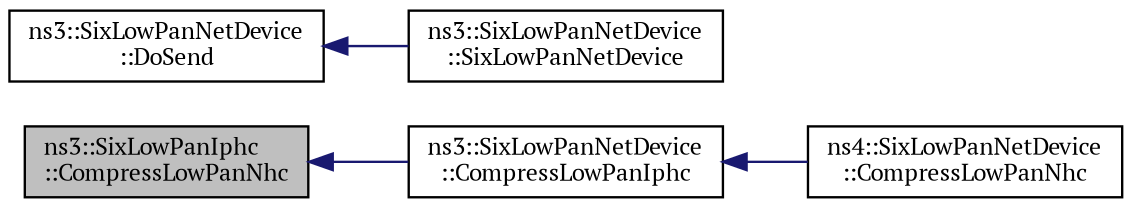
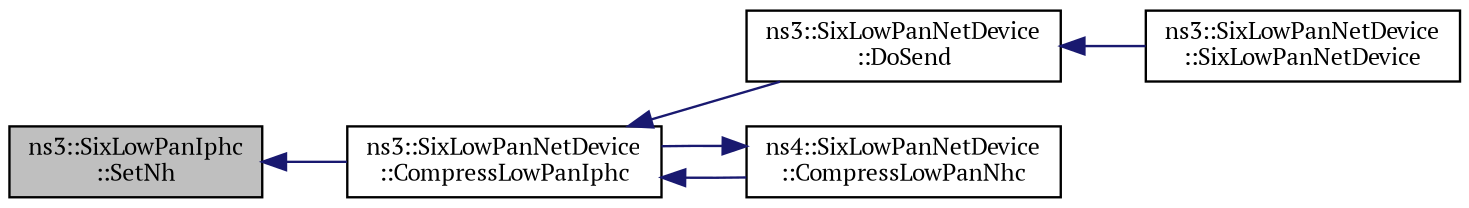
none -> (716, 101)
none -> (692, 146)
(167, 162) -> (136, 162)
